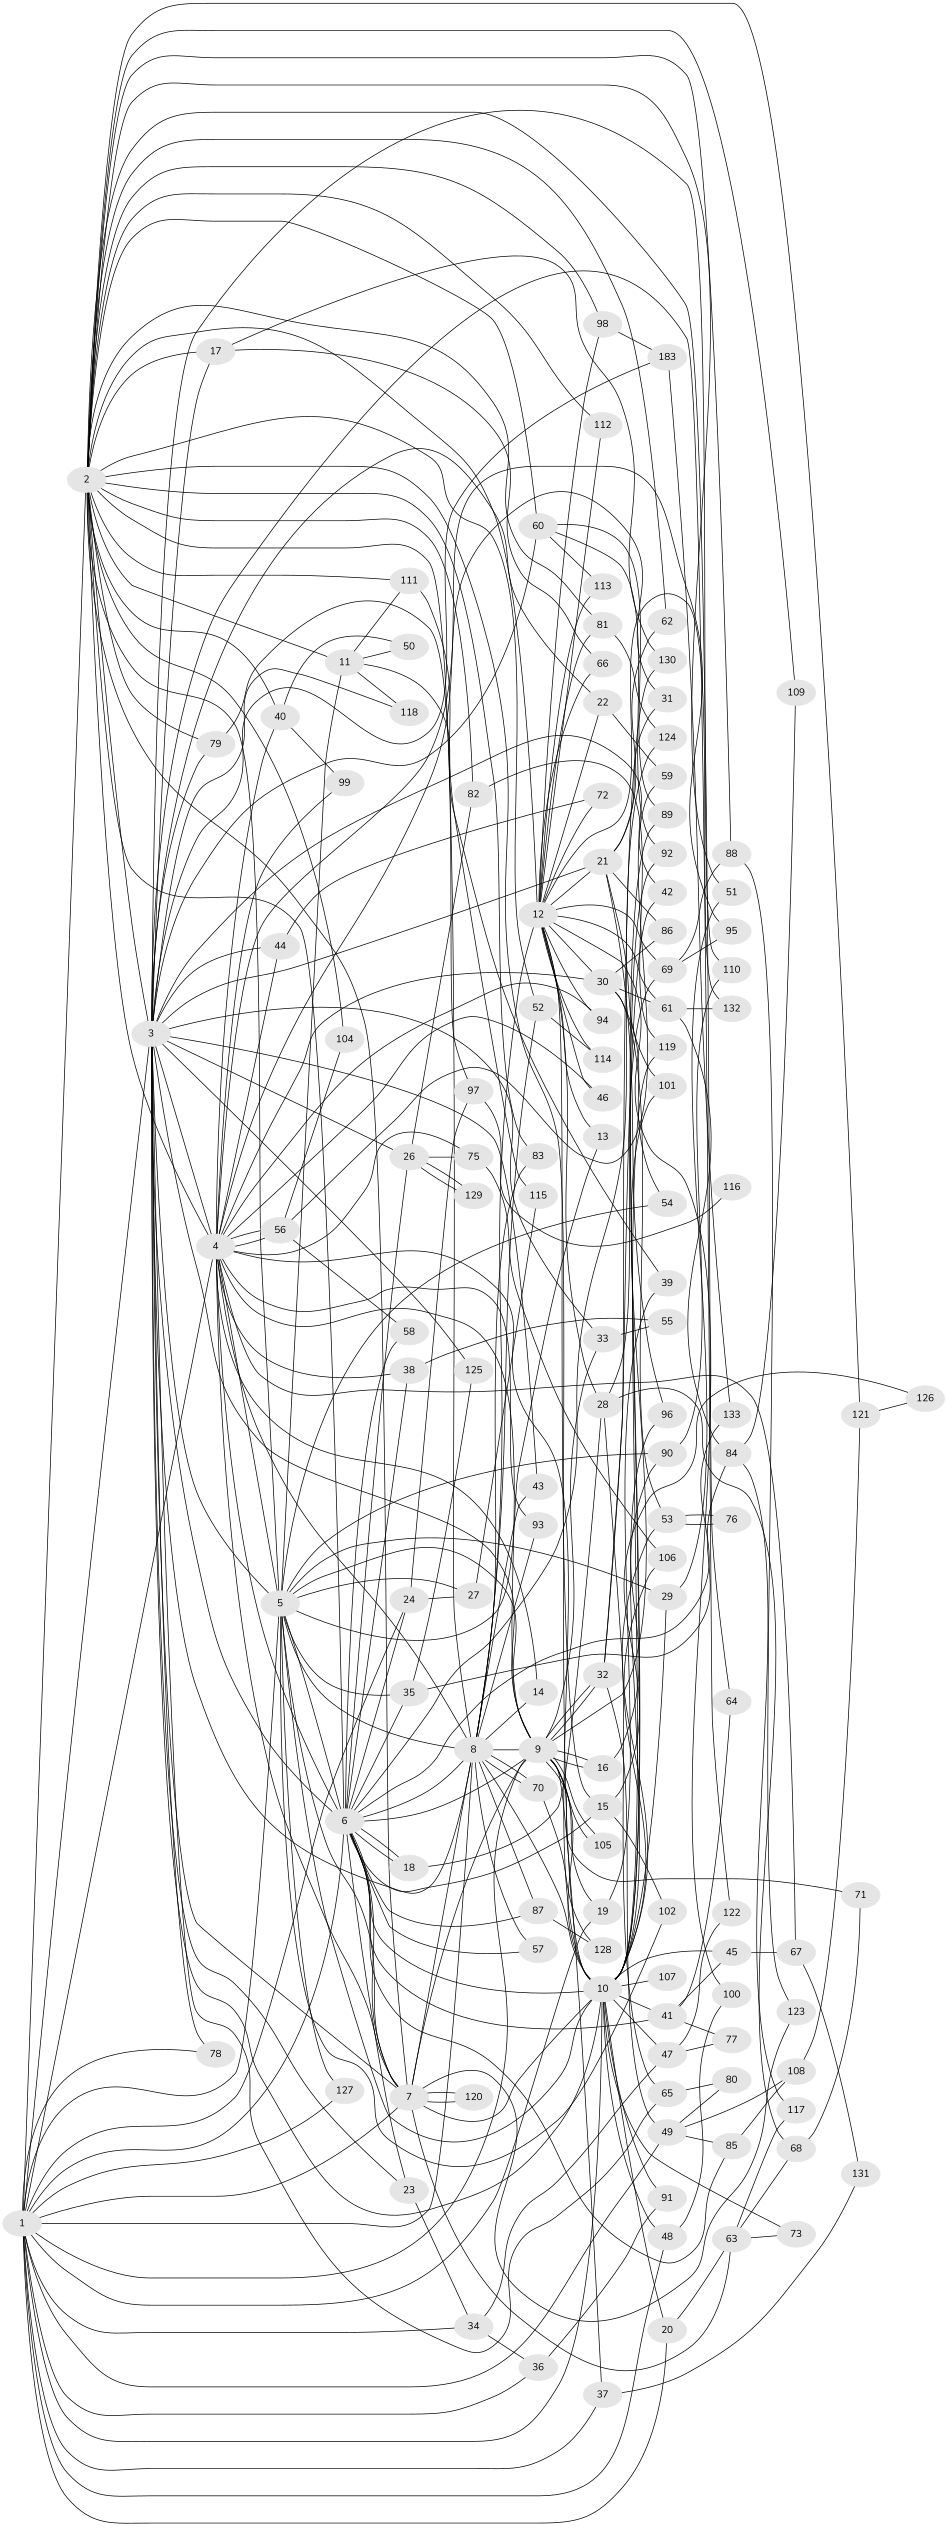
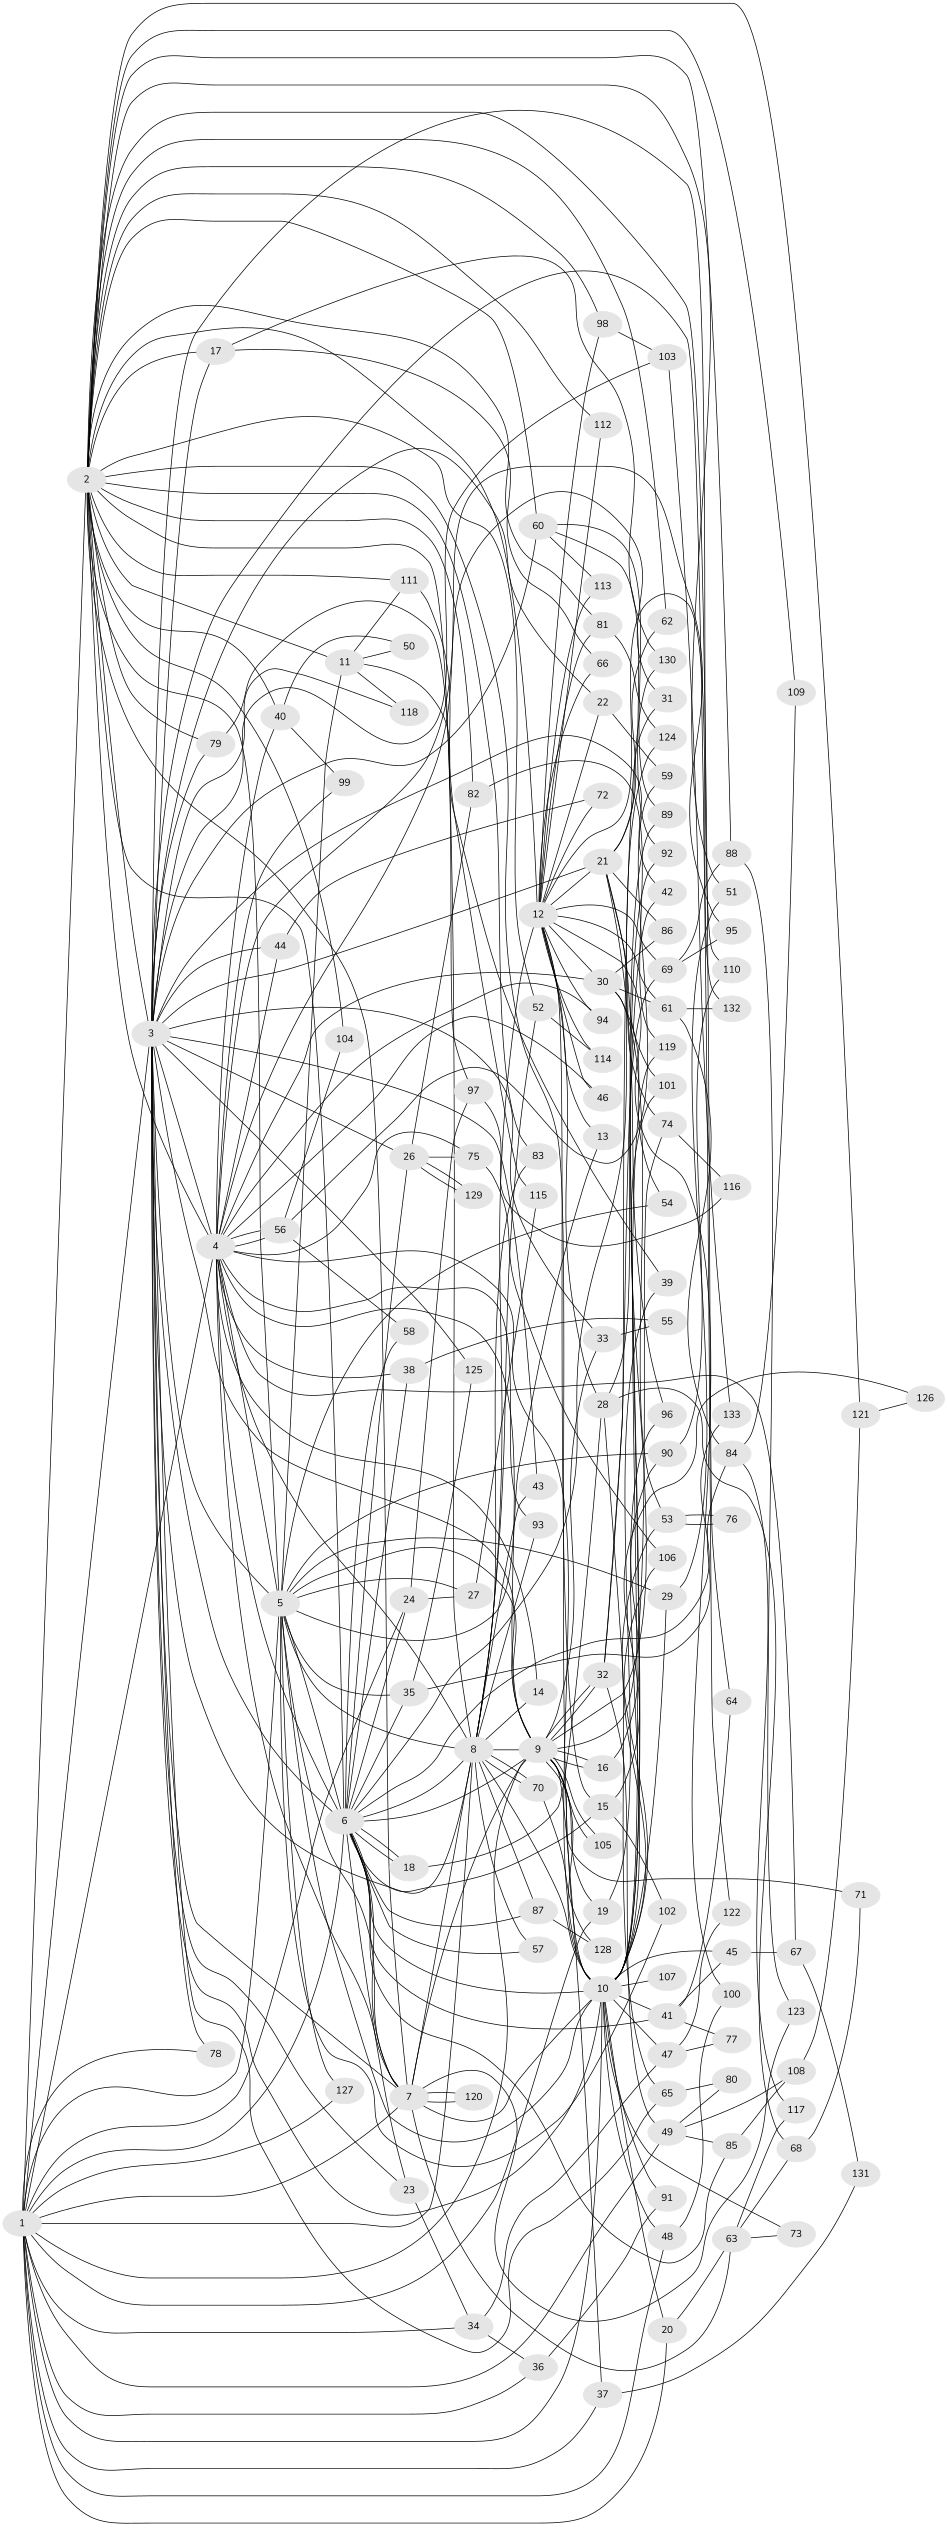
(667, 357) -> (667, 357)
none -> (667, 1125)
